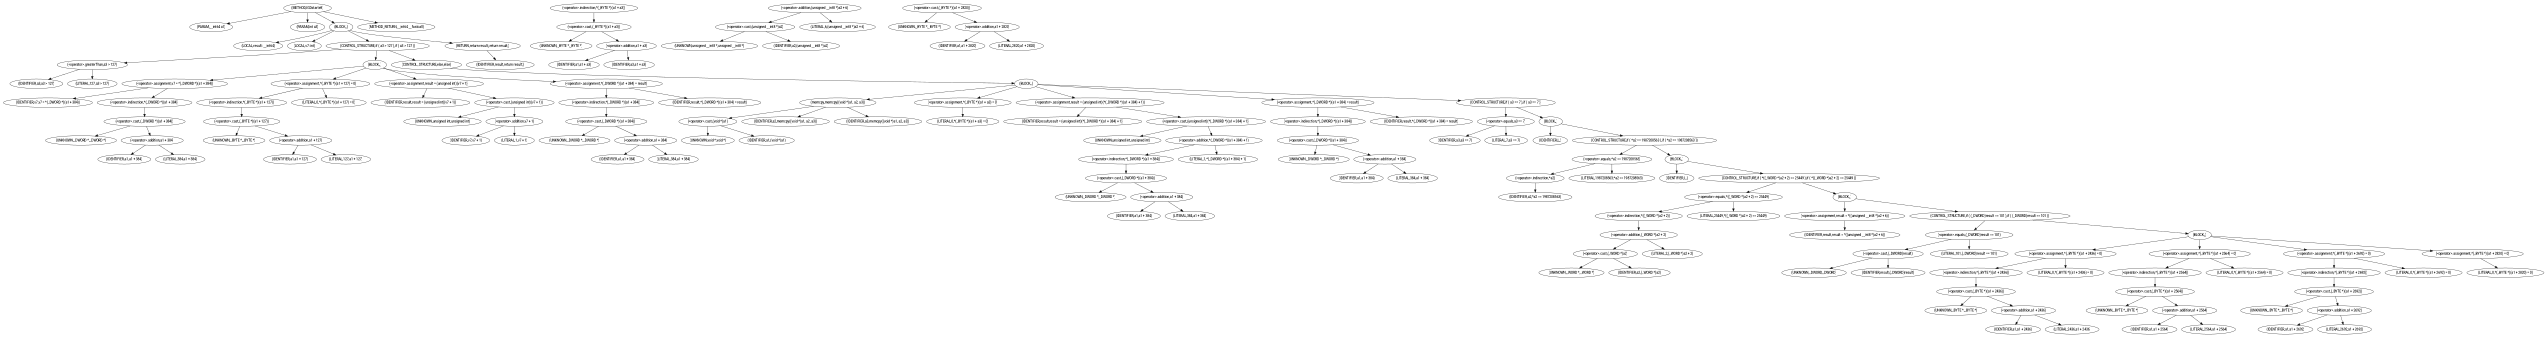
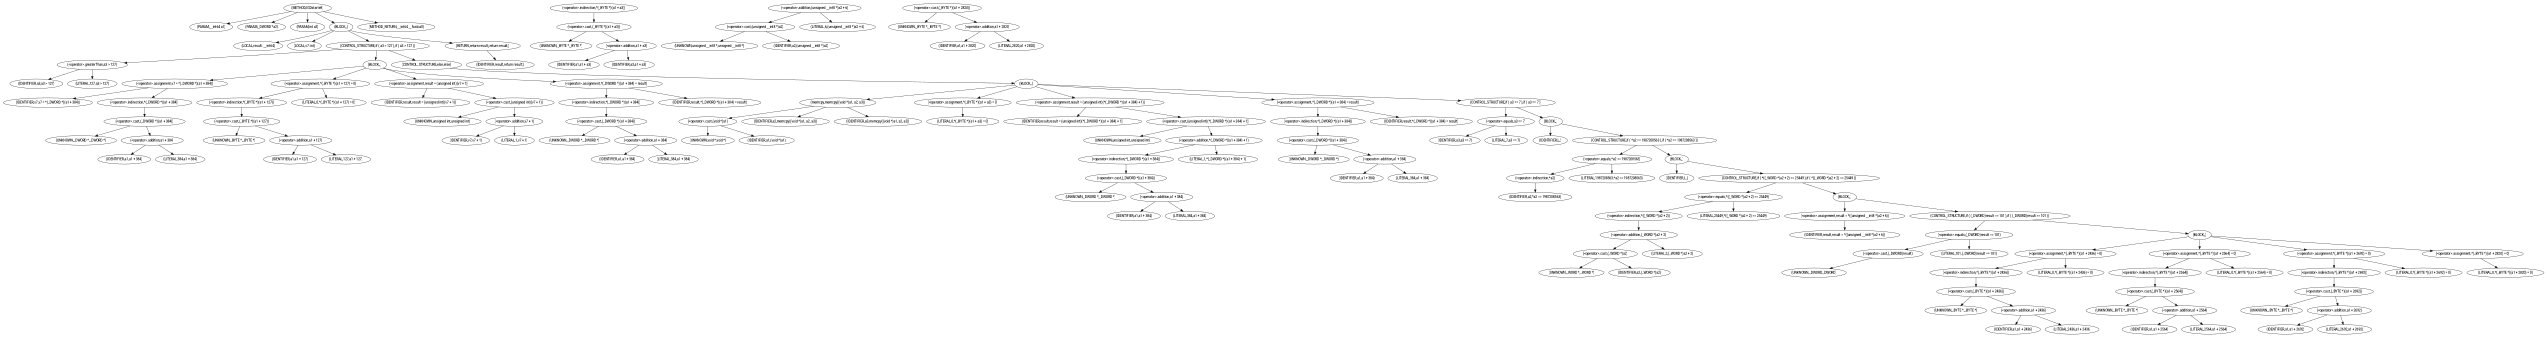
none -> (262, 27)
(1888, 273) -> none
